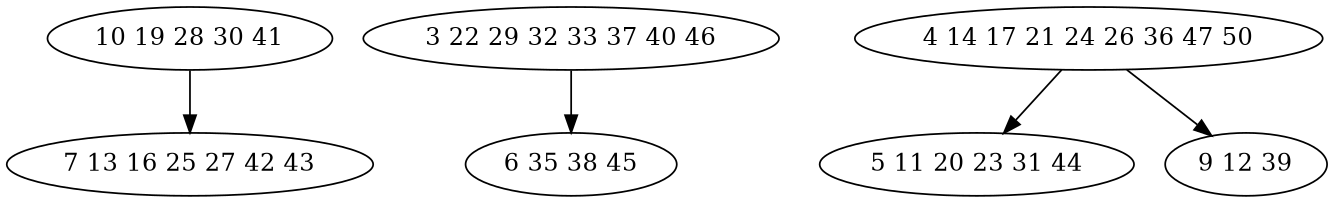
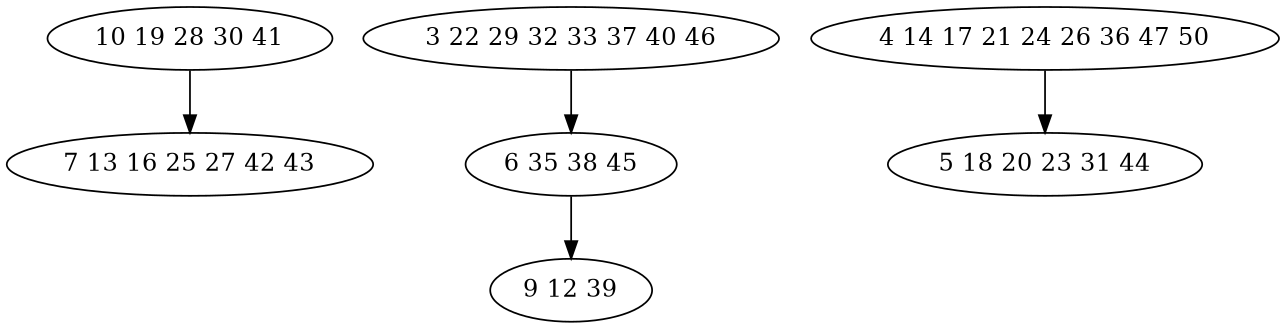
(1162, 97) -> (571, 219)
(977, 164) -> (1045, 164)
